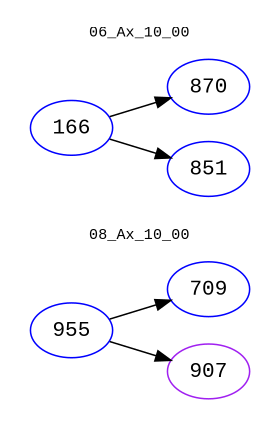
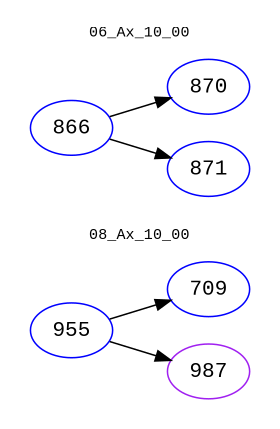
(72, 128) -> (72, 128)
(209, 169) -> (209, 169)
(209, 371) -> (209, 371)
